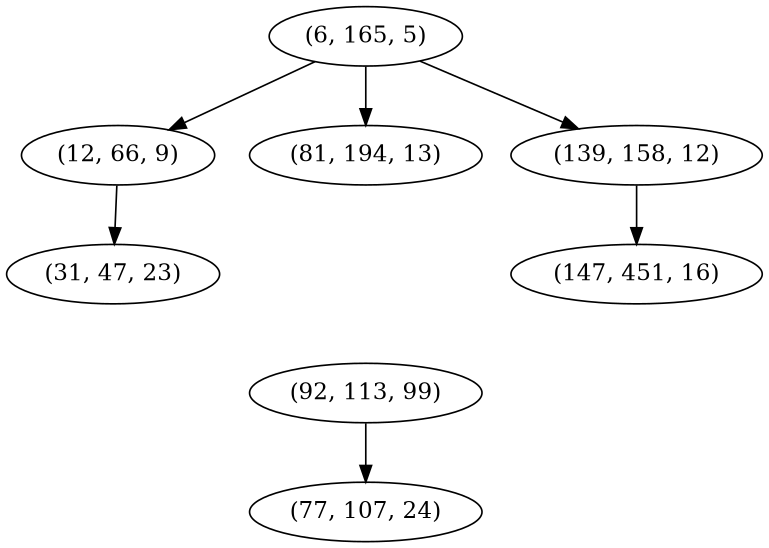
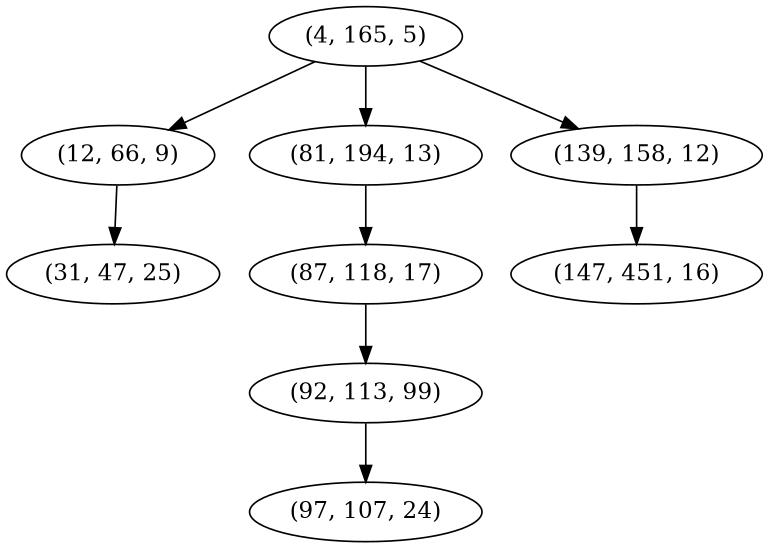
(366, 36) -> (366, 36)
(113, 274) -> (113, 274)
none -> (366, 274)
(366, 512) -> (366, 512)
